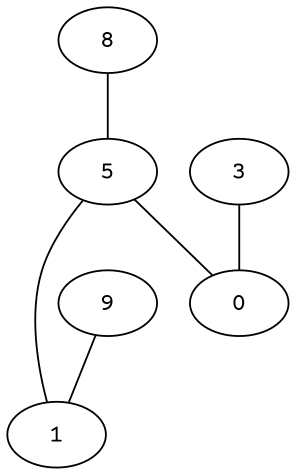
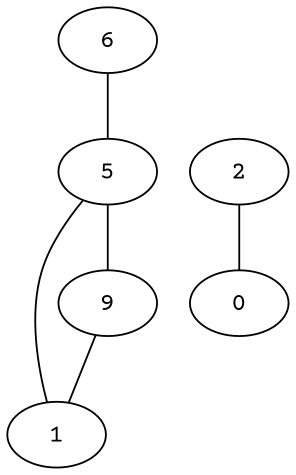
(108, 40) -> (108, 40)
(239, 172) -> (239, 172)
(173, 237) -> (108, 238)
